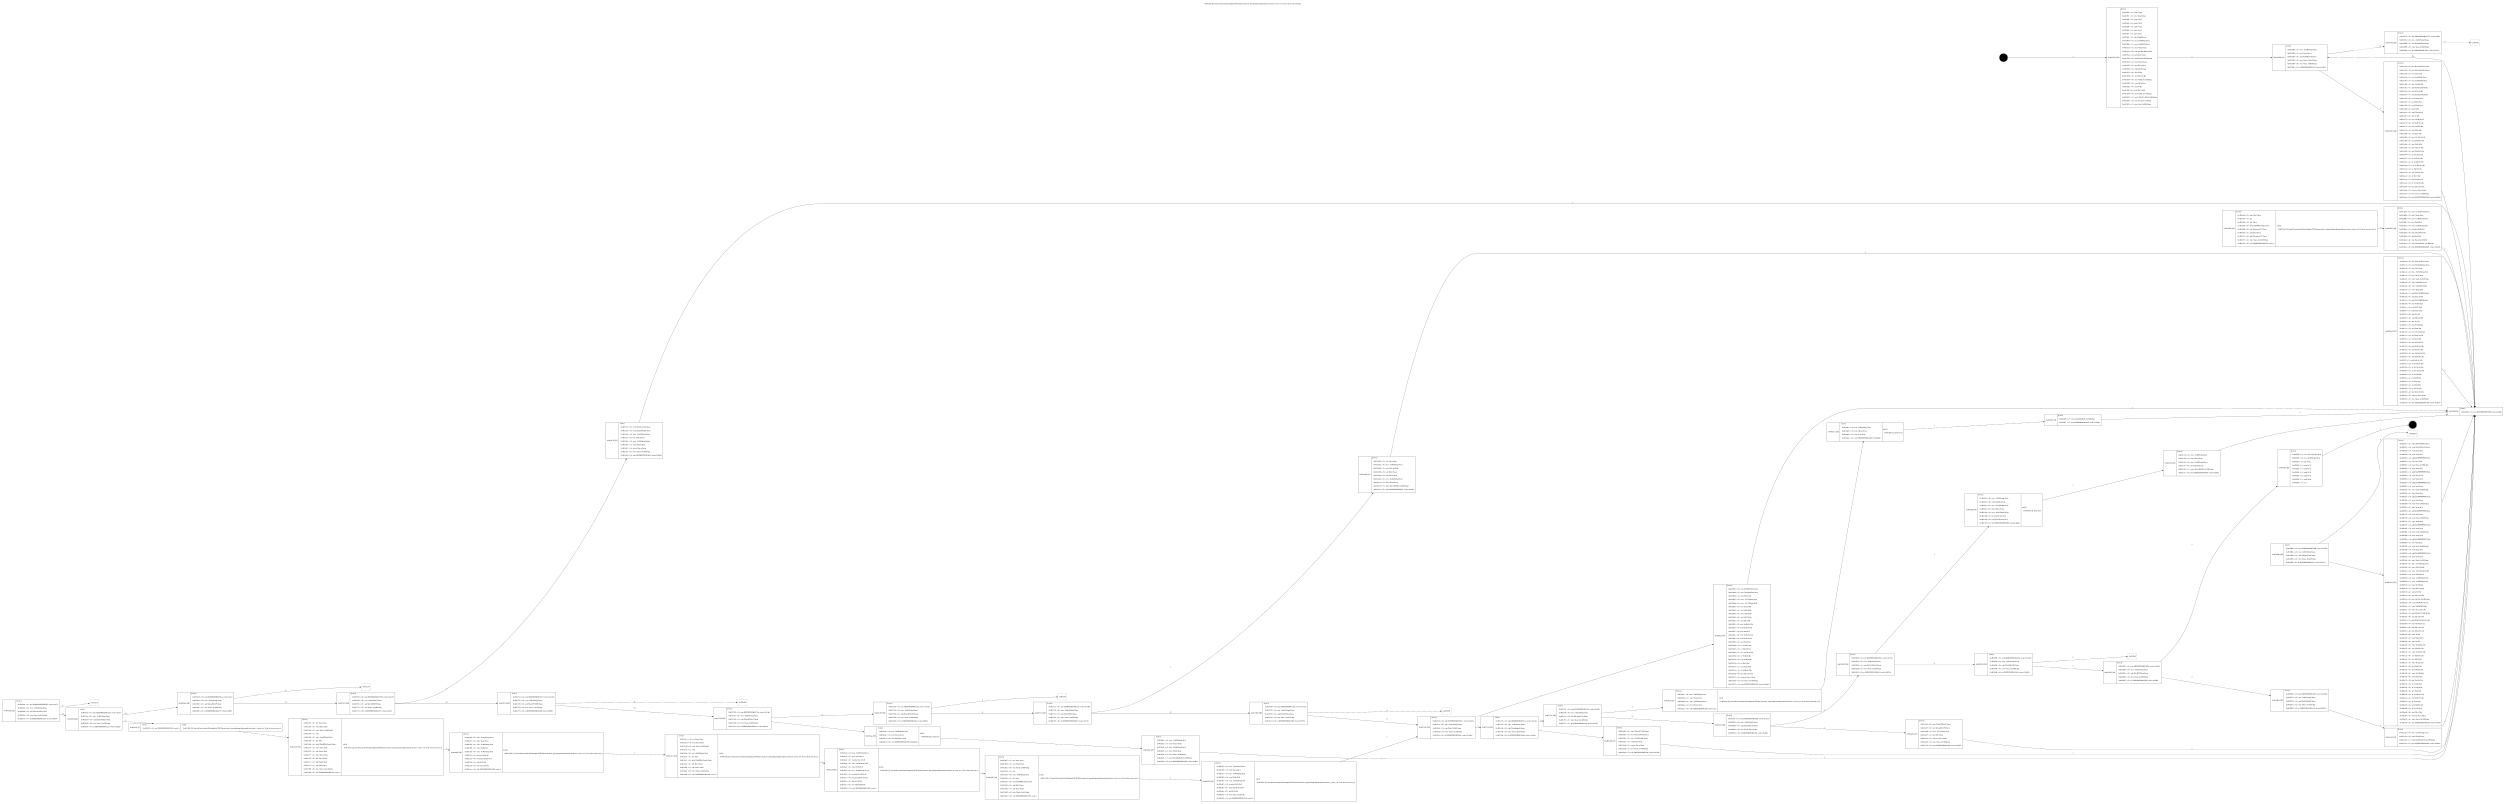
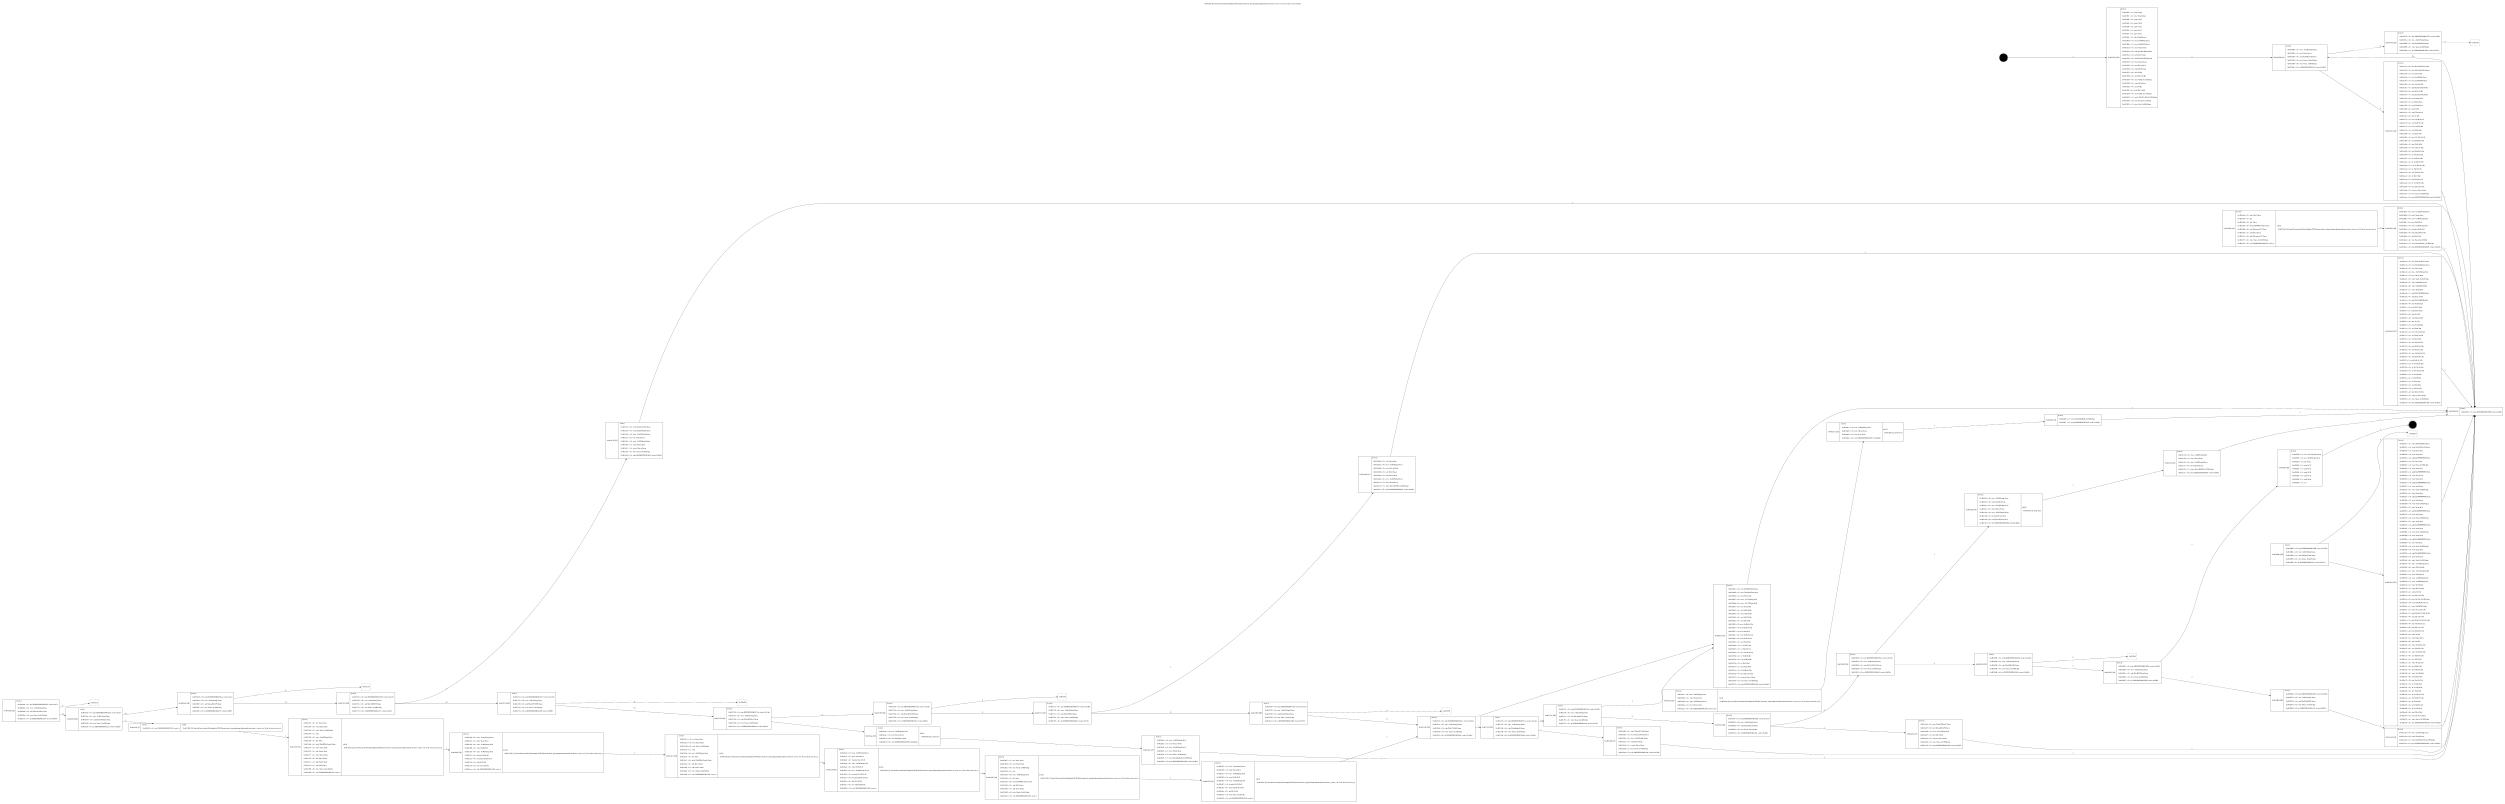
(1631, 710) -> (1662, 693)
